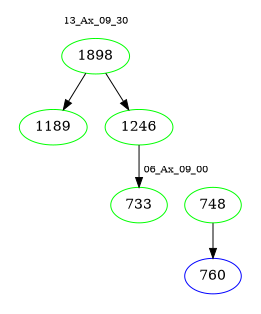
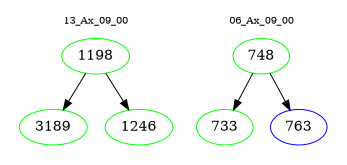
(96, 21) -> (96, 21)
(96, 56) -> (96, 56)
(53, 127) -> (53, 127)
(139, 167) -> (246, 87)
(213, 276) -> (299, 127)
